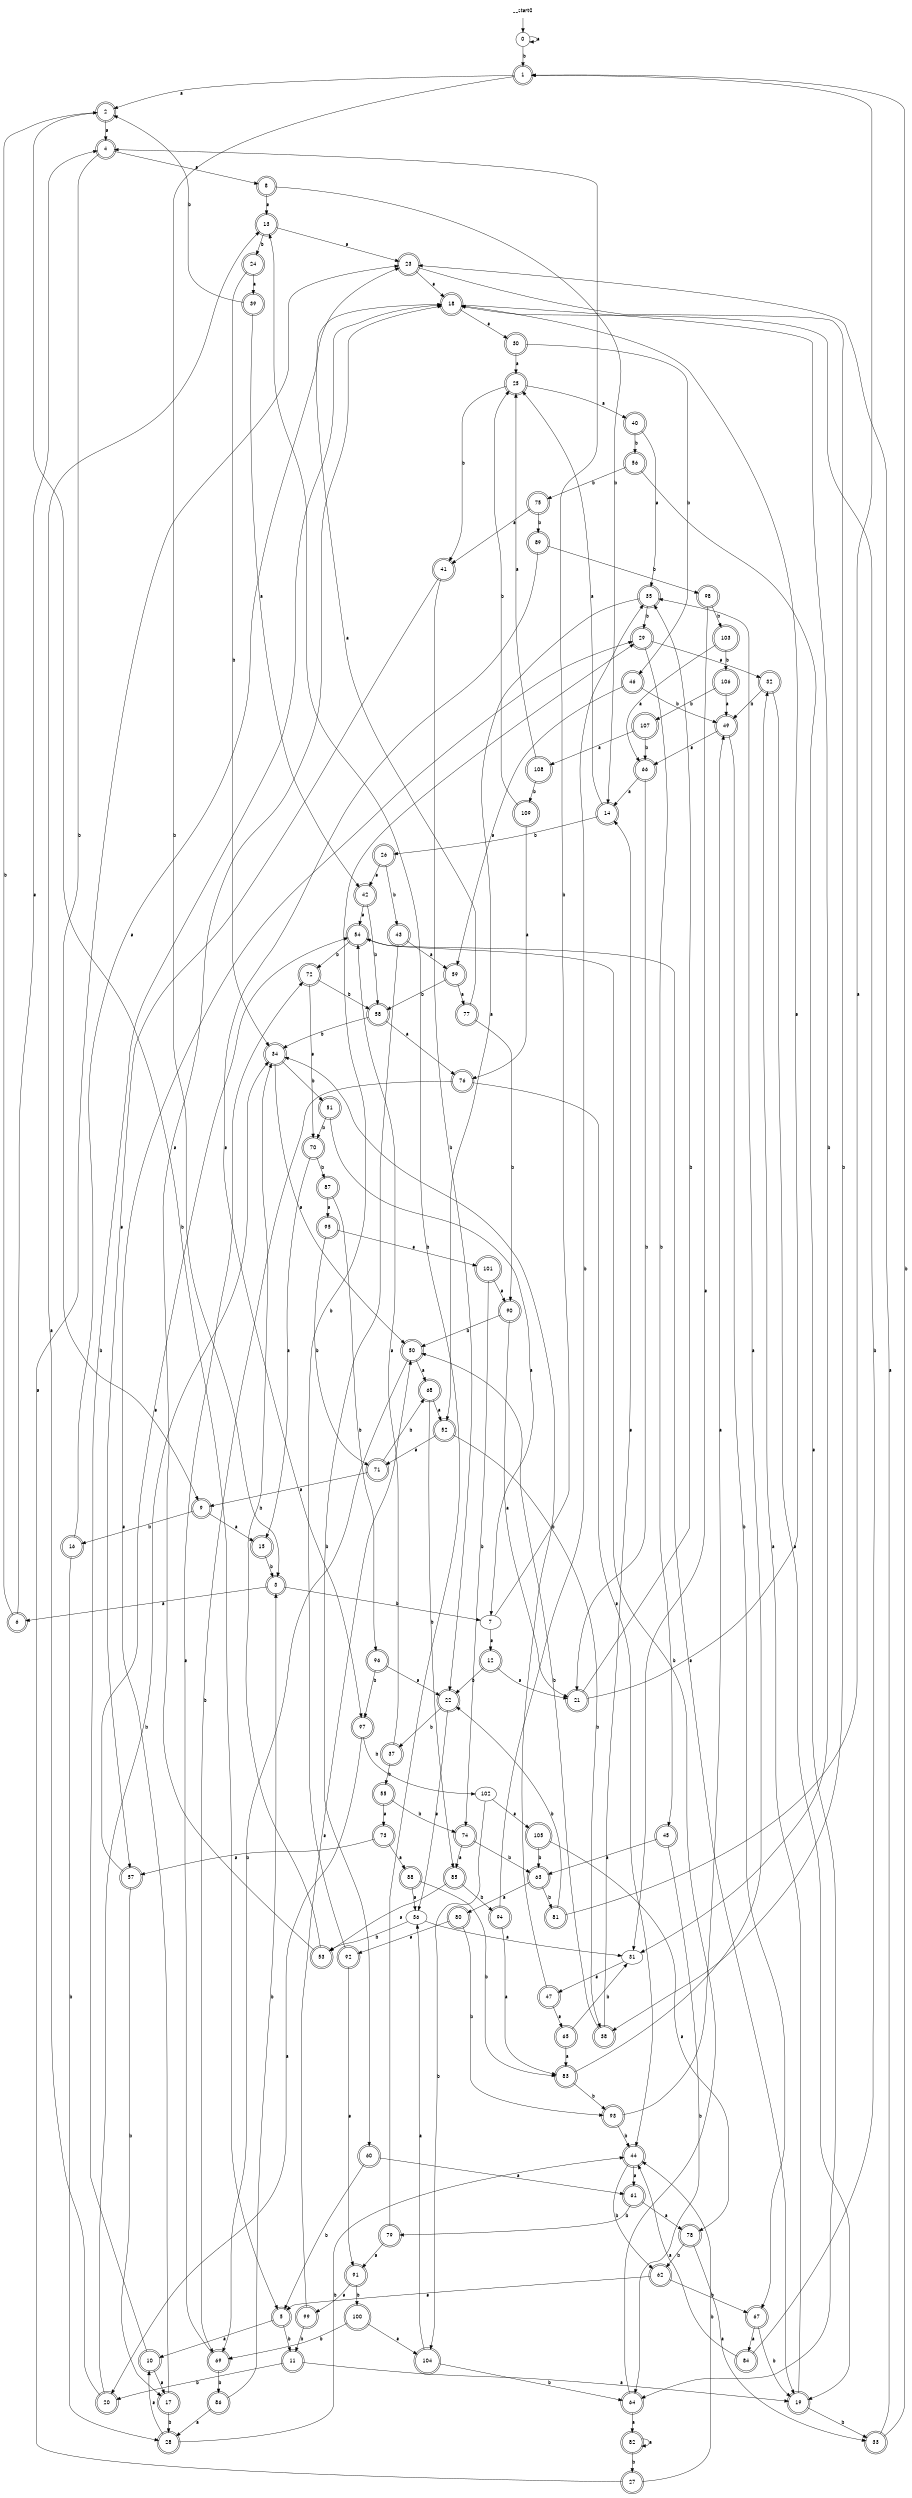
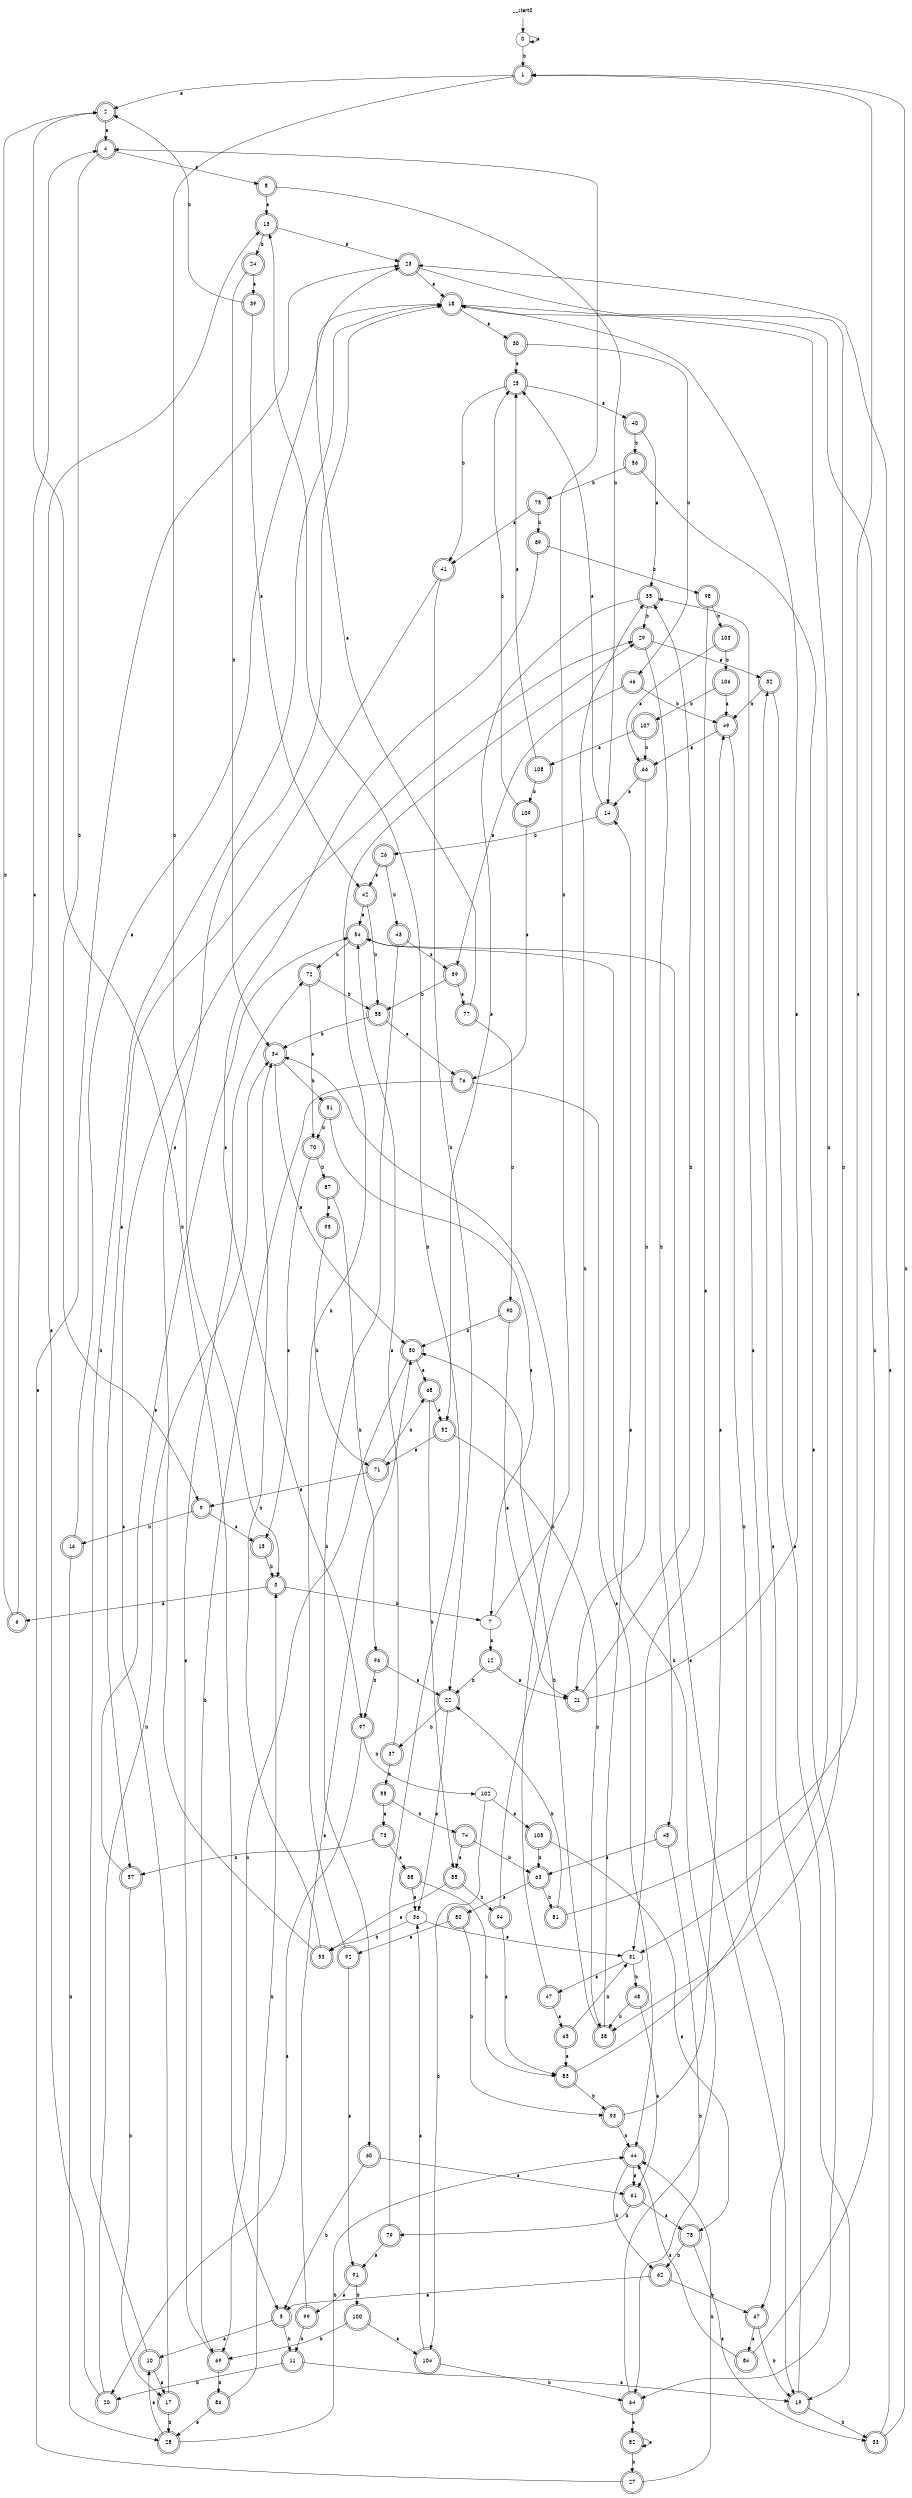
(488, 1269) -> none
(236, 1858) -> (236, 1858)
none -> (637, 1997)
